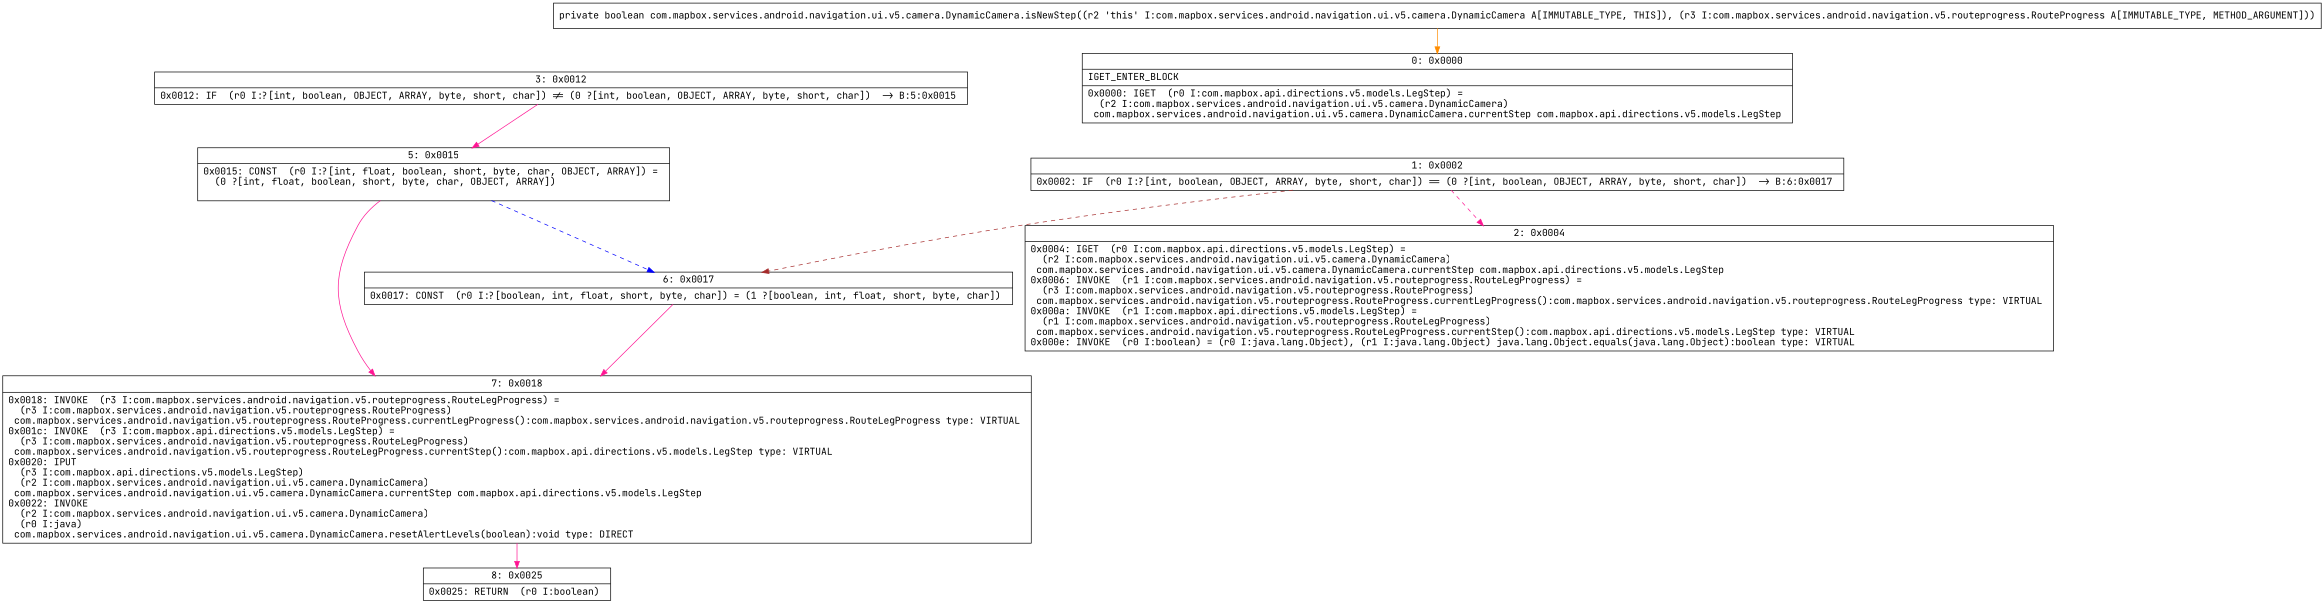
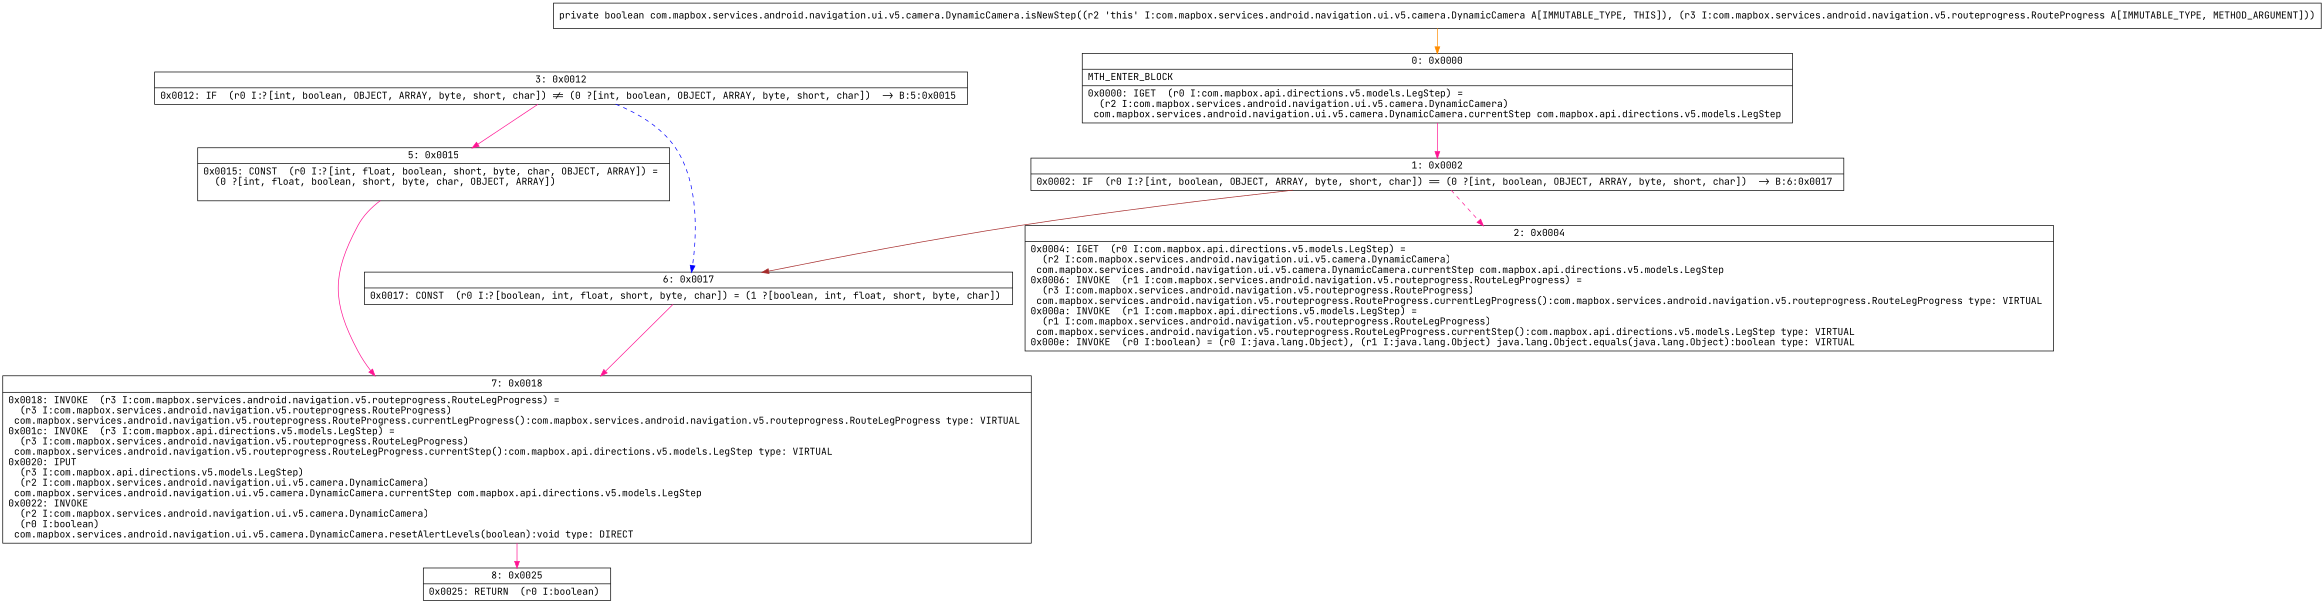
(1134, 77) -> (1130, 77)
none -> (1437, 137)
(1030, 224) -> (1030, 224)
(570, 235) -> (686, 168)
(45, 524) -> (54, 524)
